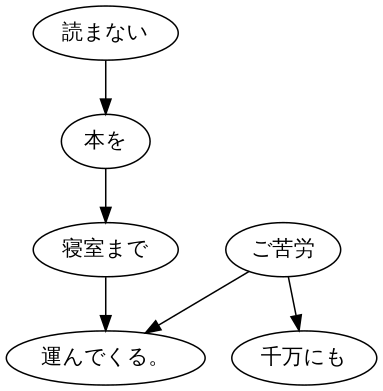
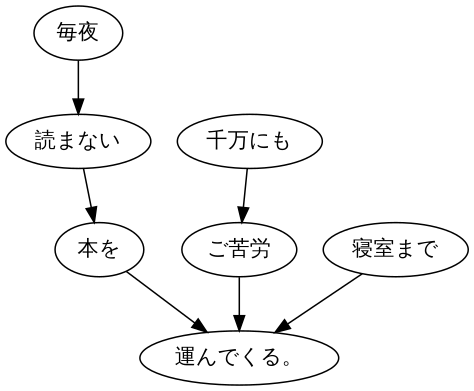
none -> (78, 33)
(106, 188) -> (161, 297)
(292, 296) -> (245, 188)
